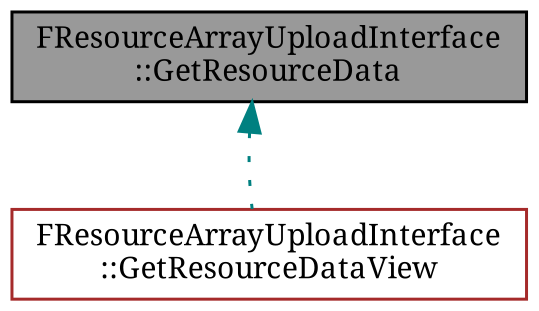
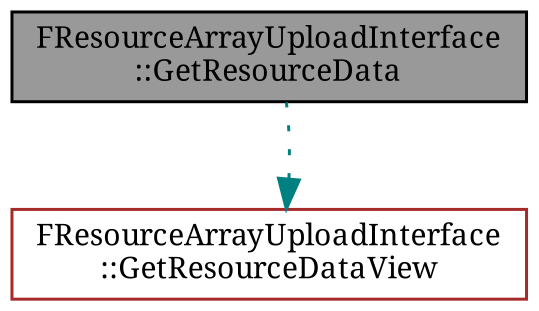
(249, 171) -> (289, 141)
